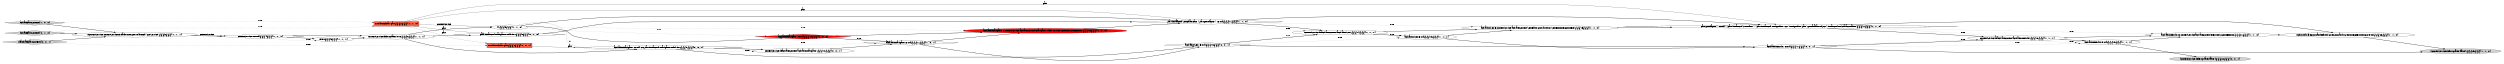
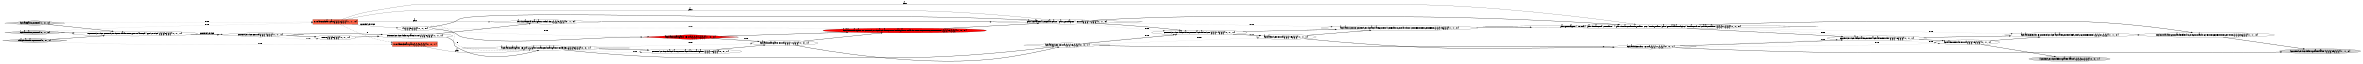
(449, 29) -> none
(444, 33) -> (367, 33)
(911, 43) -> (784, 43)
